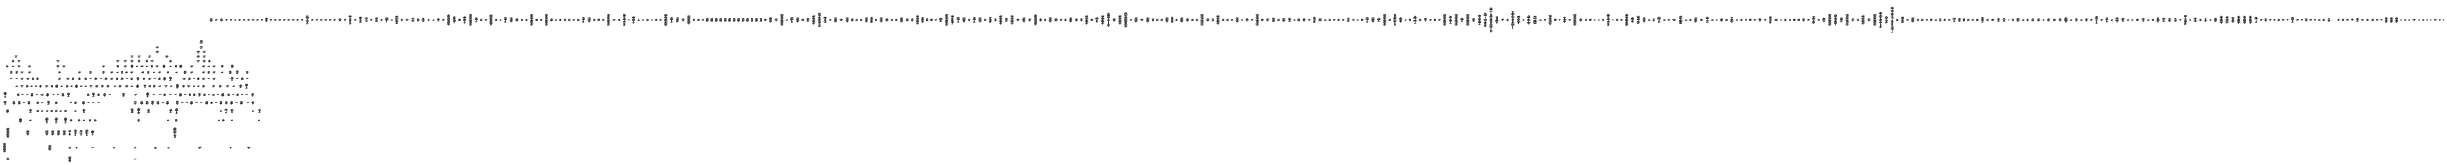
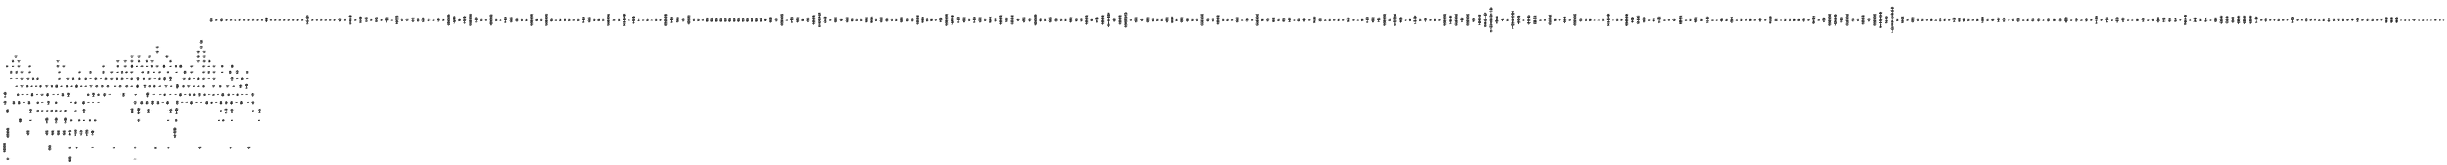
none -> (2334, 20)
